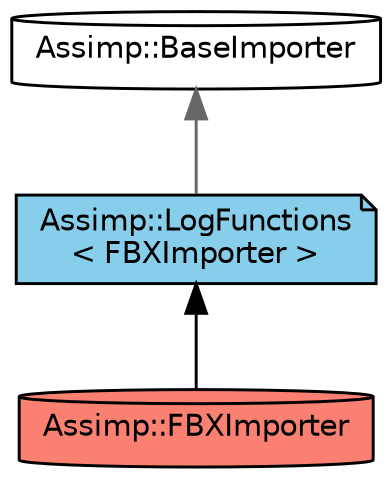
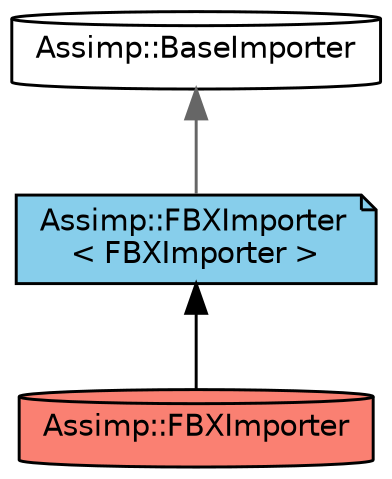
(196, 239) -> (196, 239)
